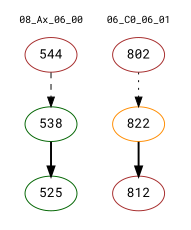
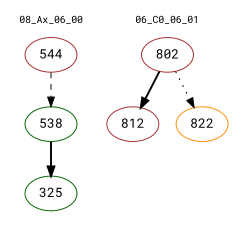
(139, 154) -> (152, 85)
(51, 193) -> (51, 193)
